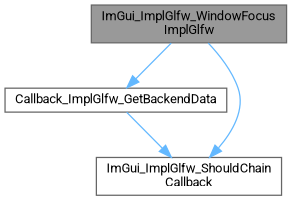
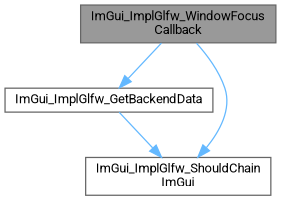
(189, 24) -> (178, 24)
(116, 100) -> (109, 100)
(189, 176) -> (178, 176)
